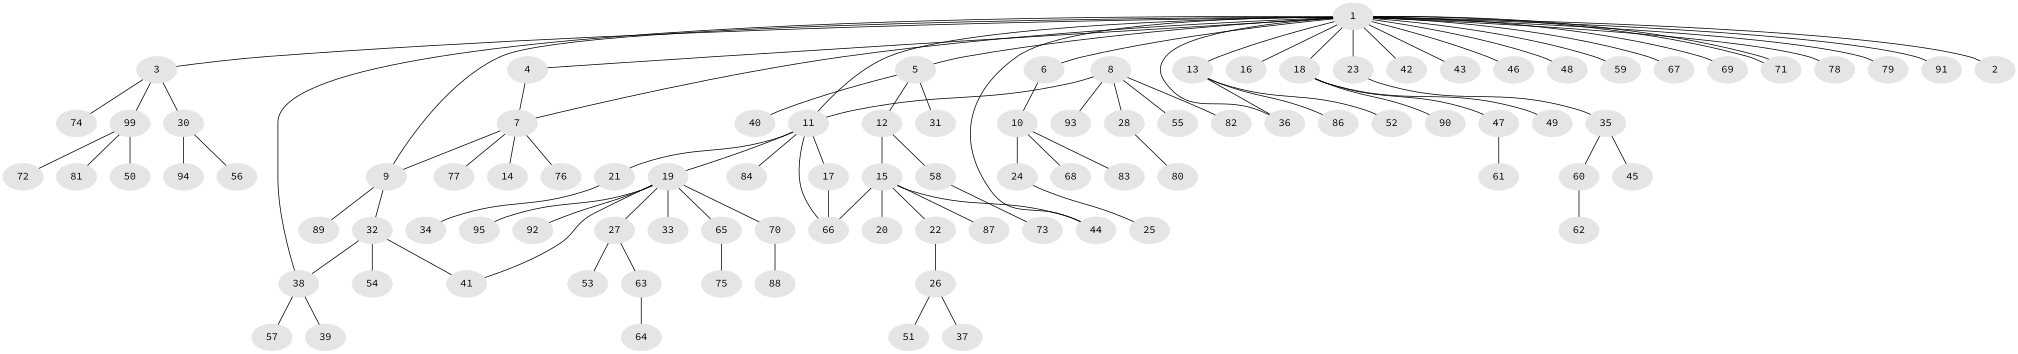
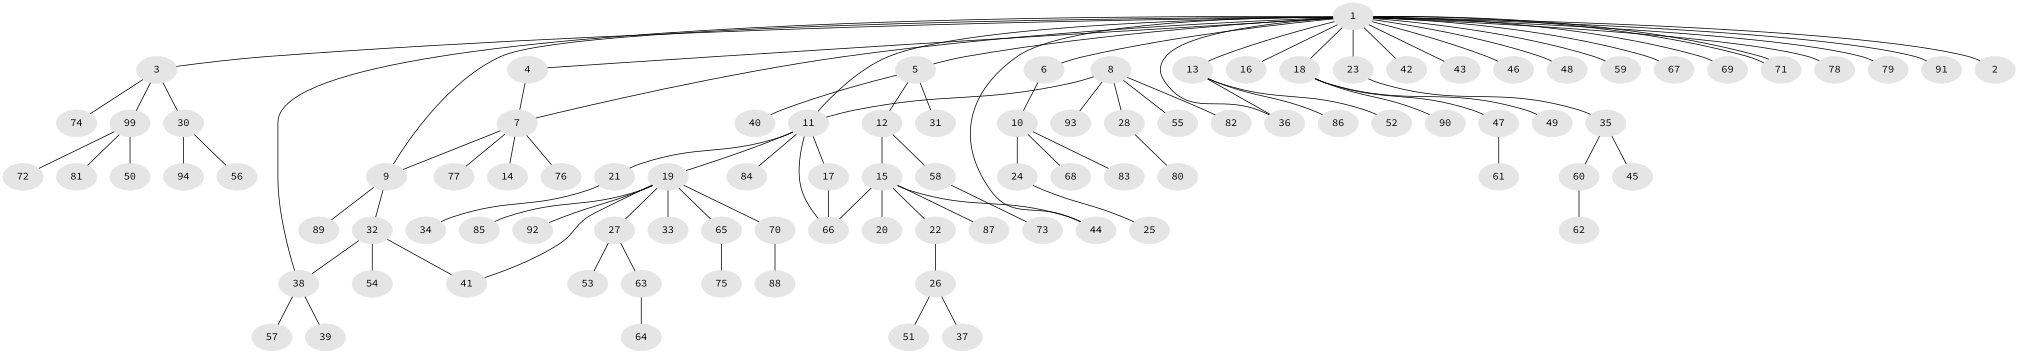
(479, 230) -> (479, 230)
